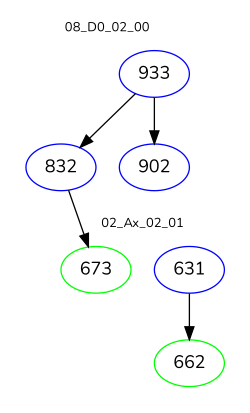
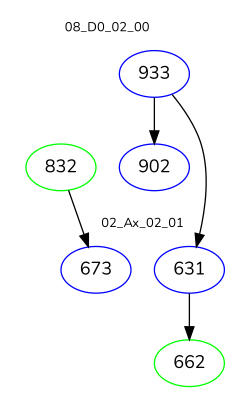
(112, 116) -> (205, 160)
(61, 167) -> (61, 167)
(96, 270) -> (96, 270)
